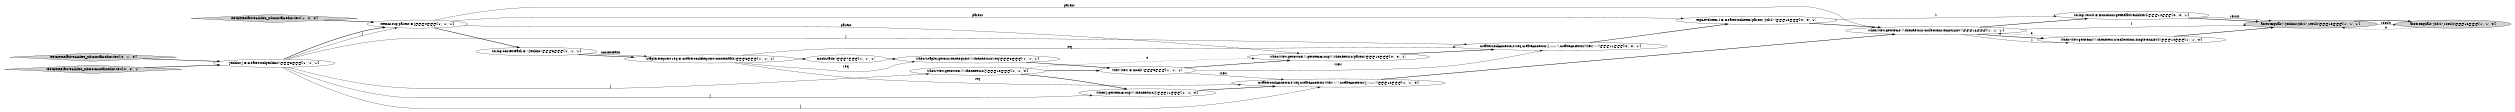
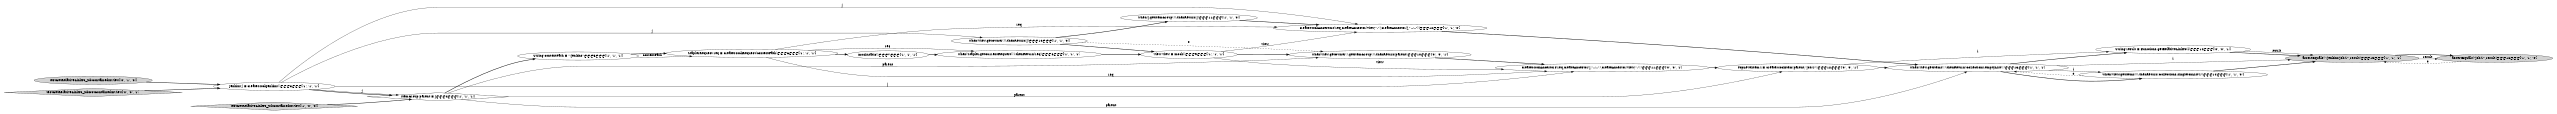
(417, 24) -> (438, 97)
(93, 57) -> (93, 80)
(685, 98) -> none
